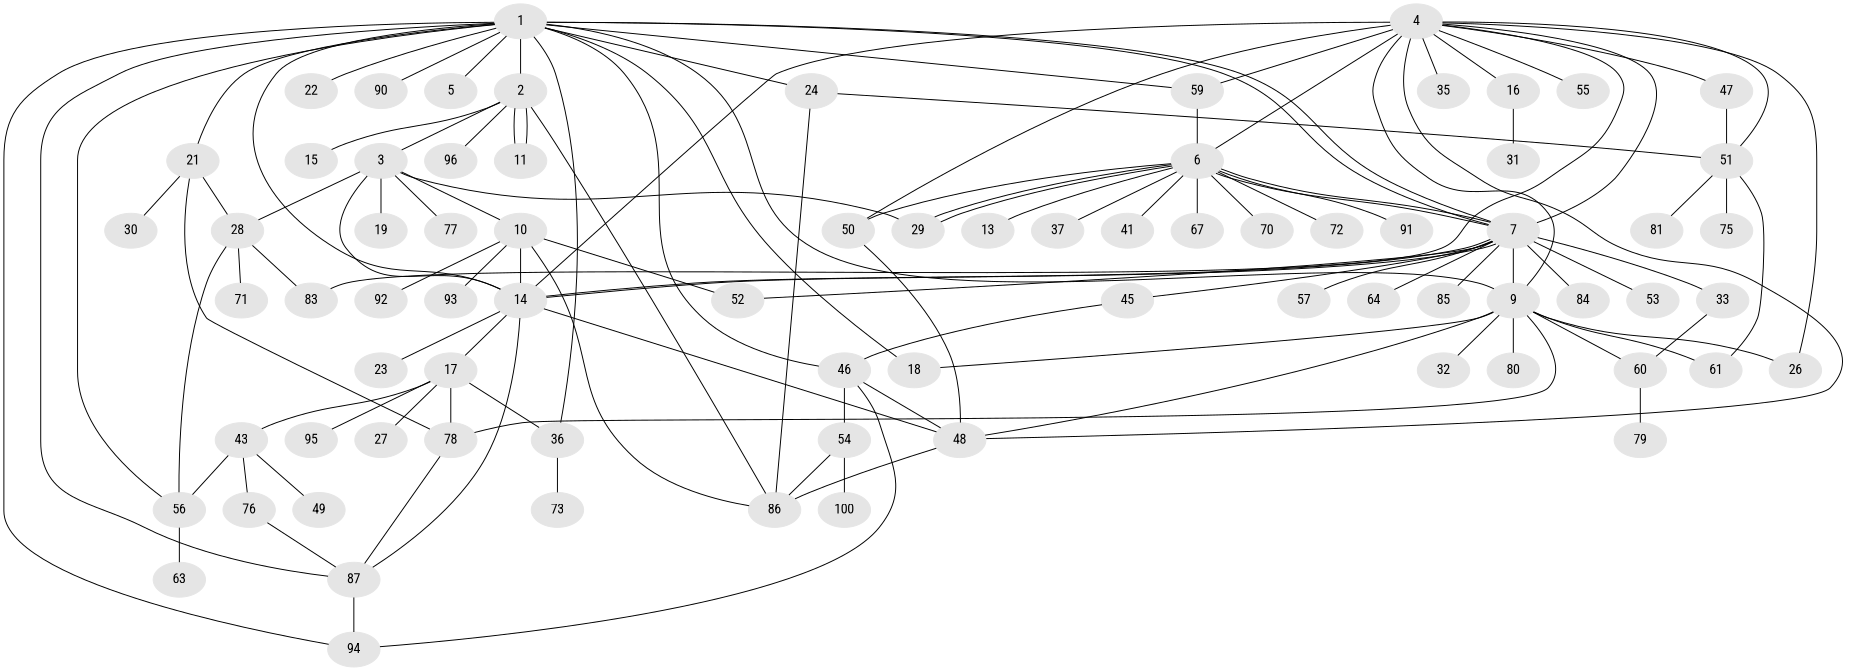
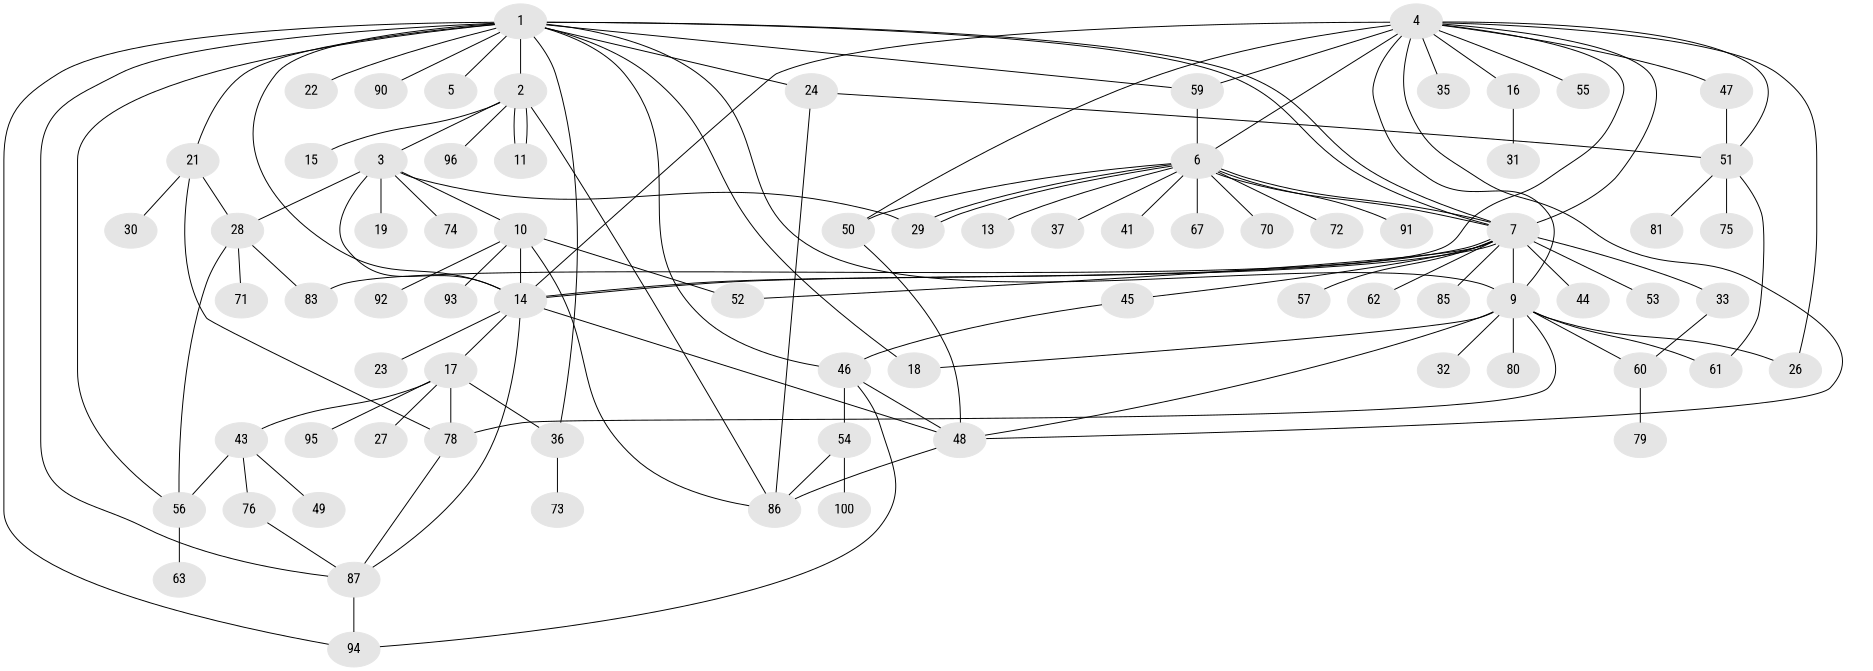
(451, 231) -> (451, 231)
(1374, 301) -> (1374, 301)
(1583, 301) -> (1583, 301)
